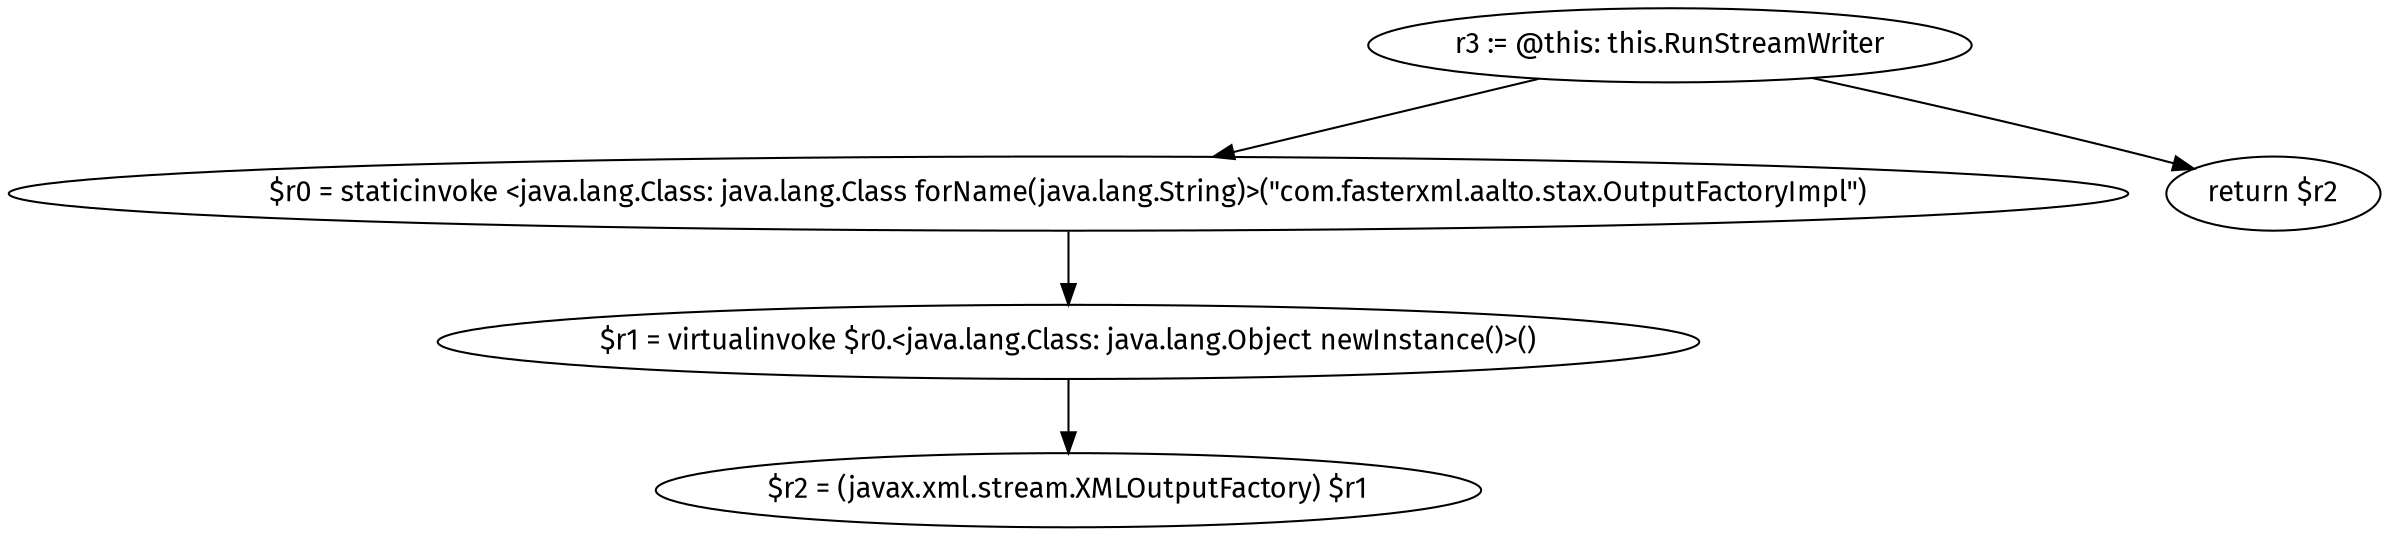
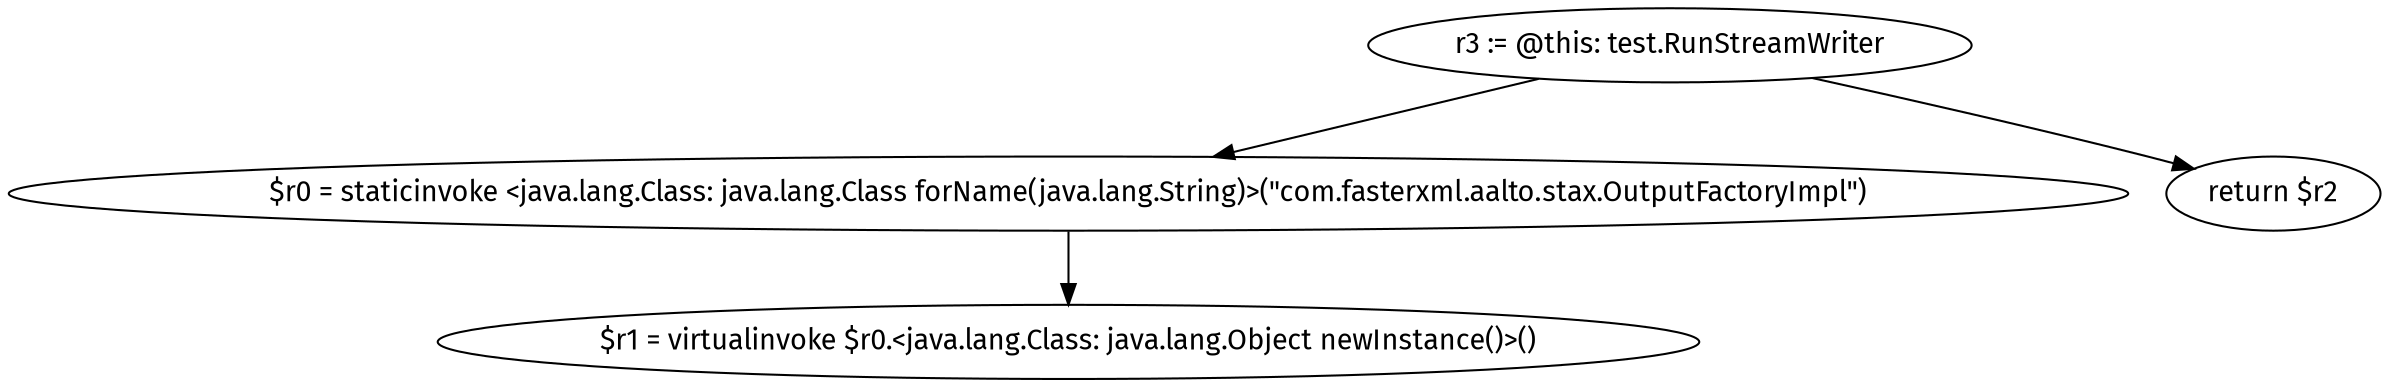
(1670, 45) -> (1670, 45)
(1068, 490) -> none
